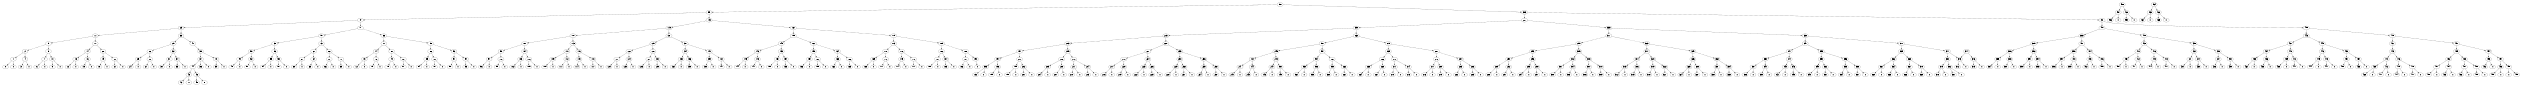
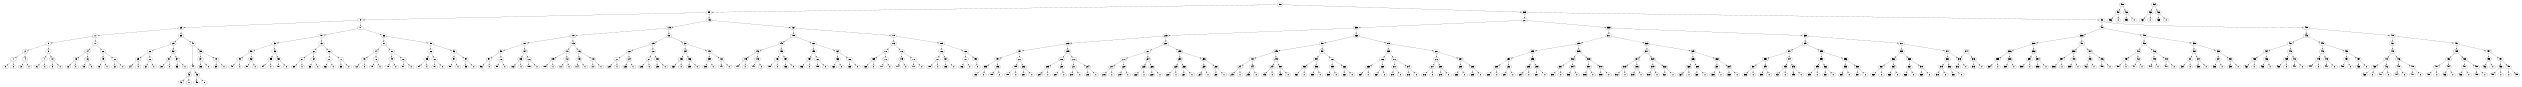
(197, 63) -> (193, 55)
